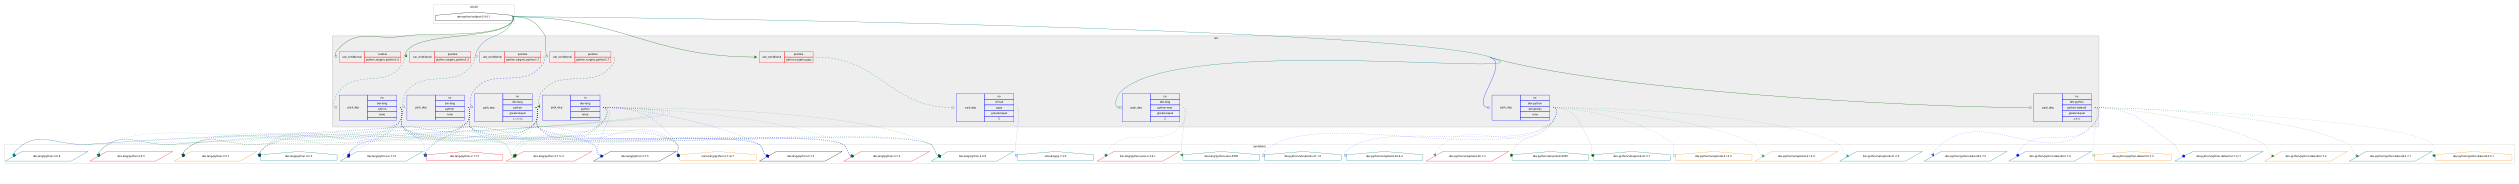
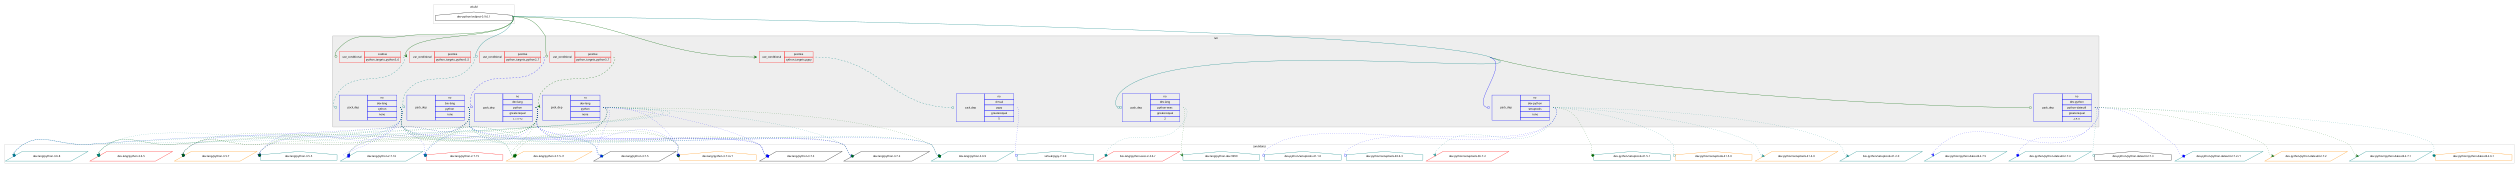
(549, 156) -> (549, 156)
(718, 156) -> (718, 156)
(887, 156) -> (887, 156)
(1221, 156) -> (1221, 156)
(1550, 156) -> none
(2133, 156) -> (2133, 156)
